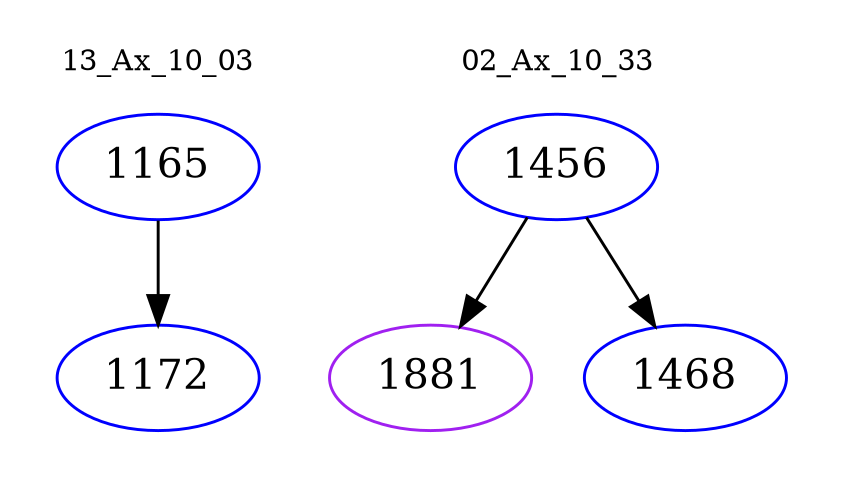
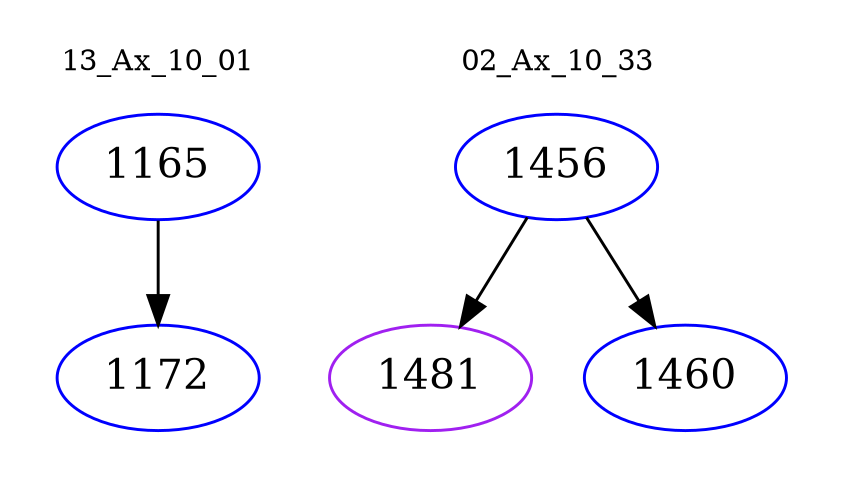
(158, 63) -> (158, 63)
(431, 378) -> (431, 378)
(685, 378) -> (685, 378)
